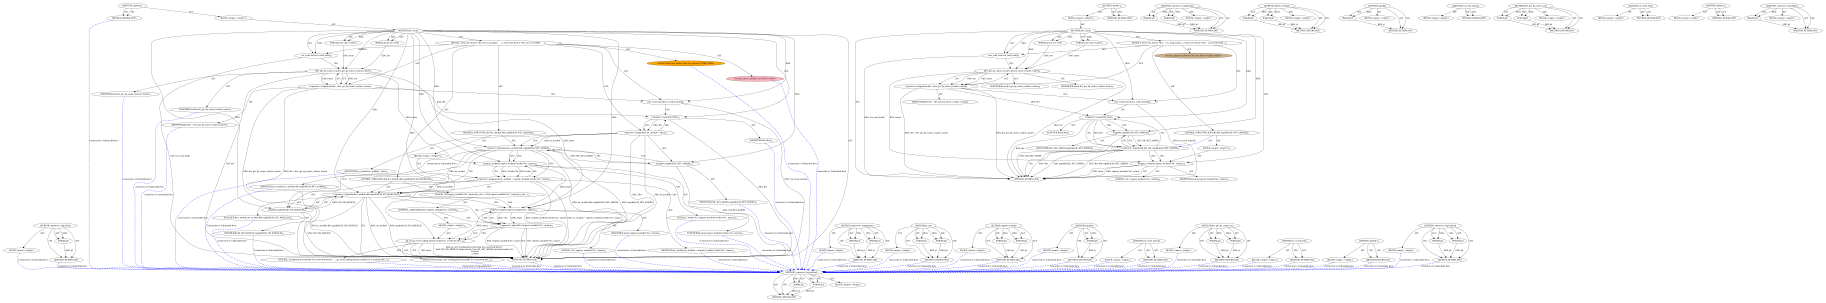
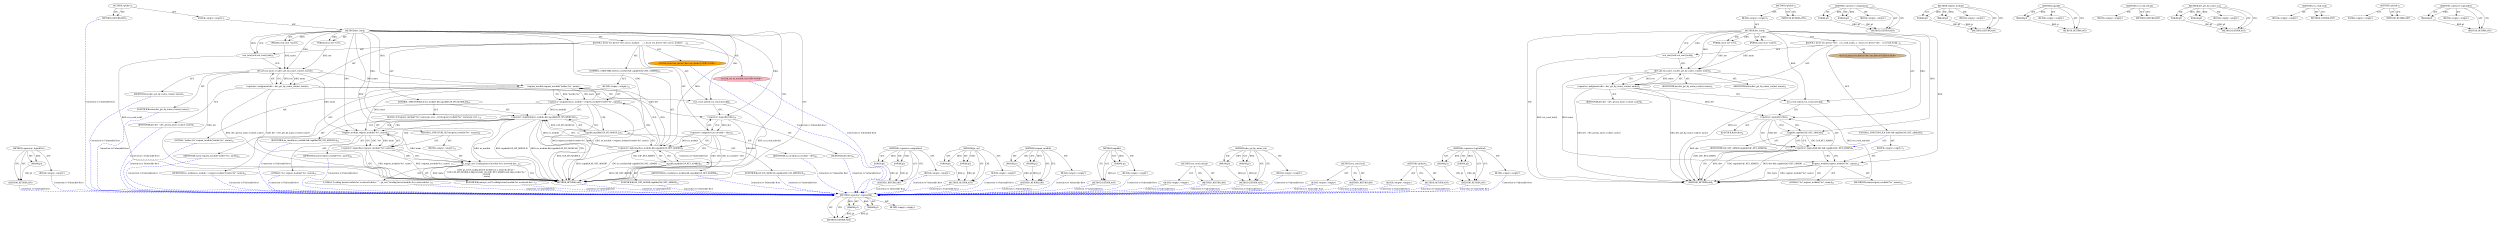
(381, 175) -> (641, 136)
